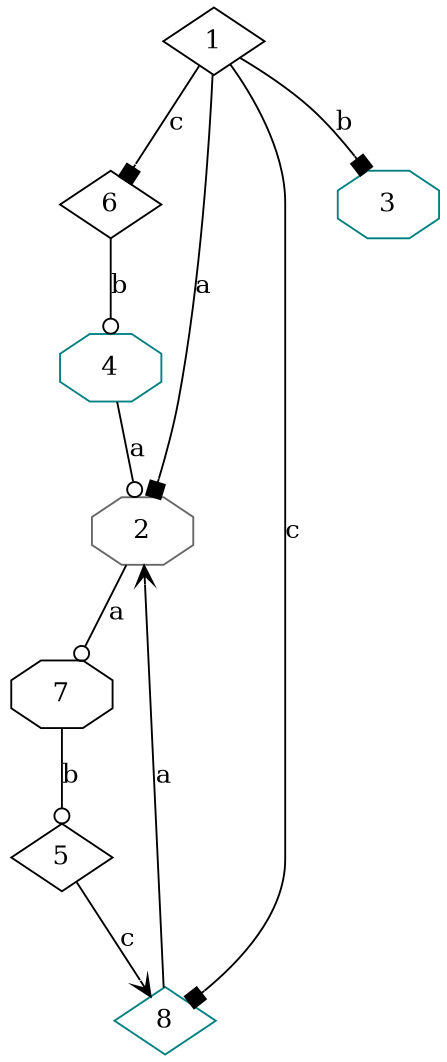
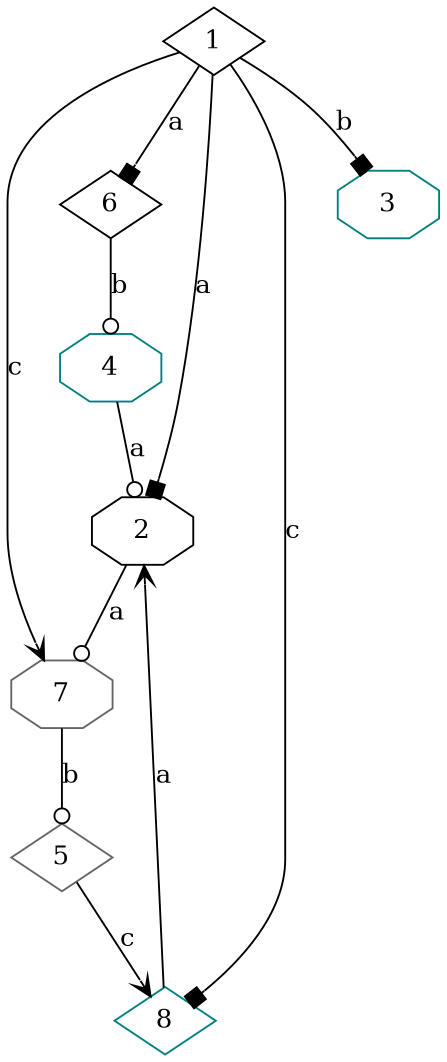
(176, 123) -> (176, 123)
none -> (8, 303)
(143, 531) -> (143, 531)
(62, 694) -> (62, 694)
(62, 858) -> (62, 858)
